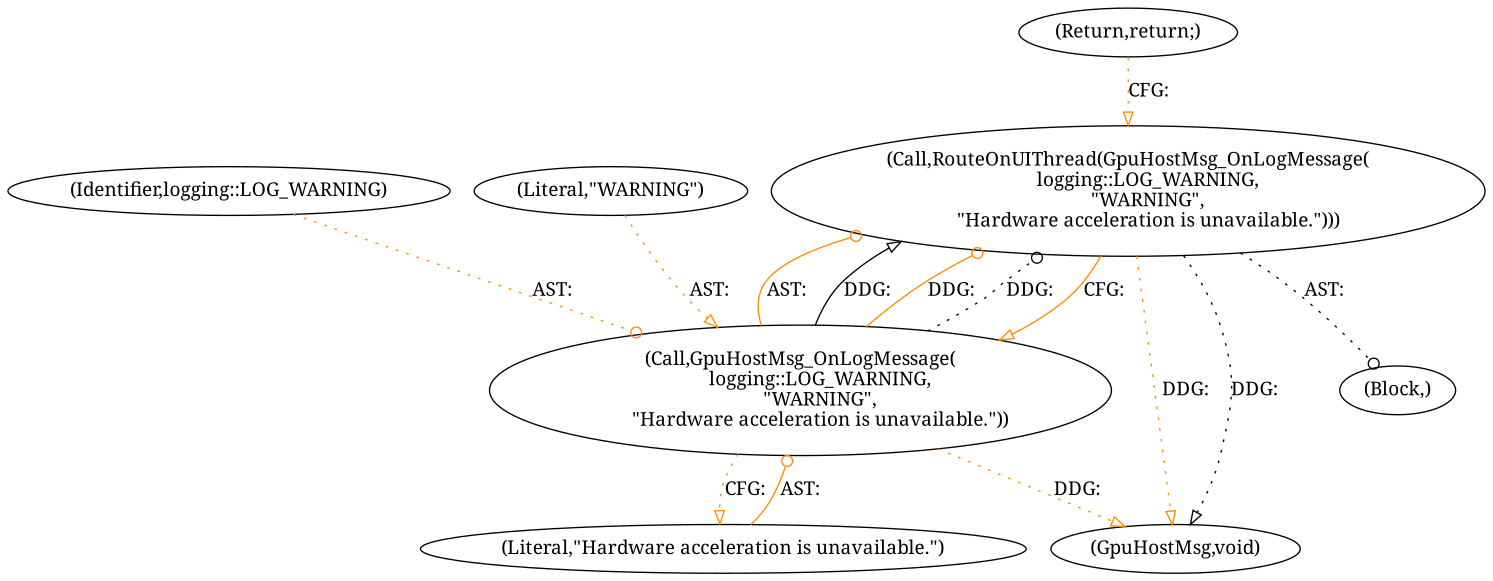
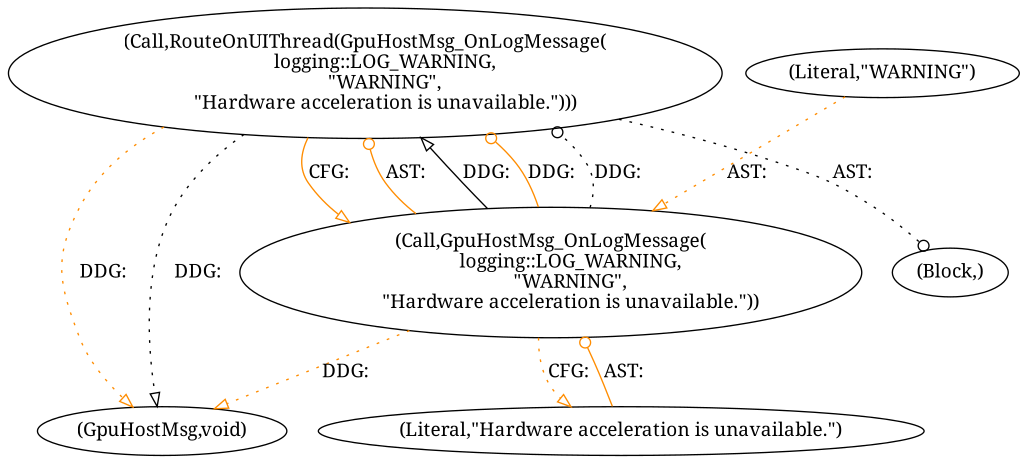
(1128, 32) -> none
(229, 191) -> none
